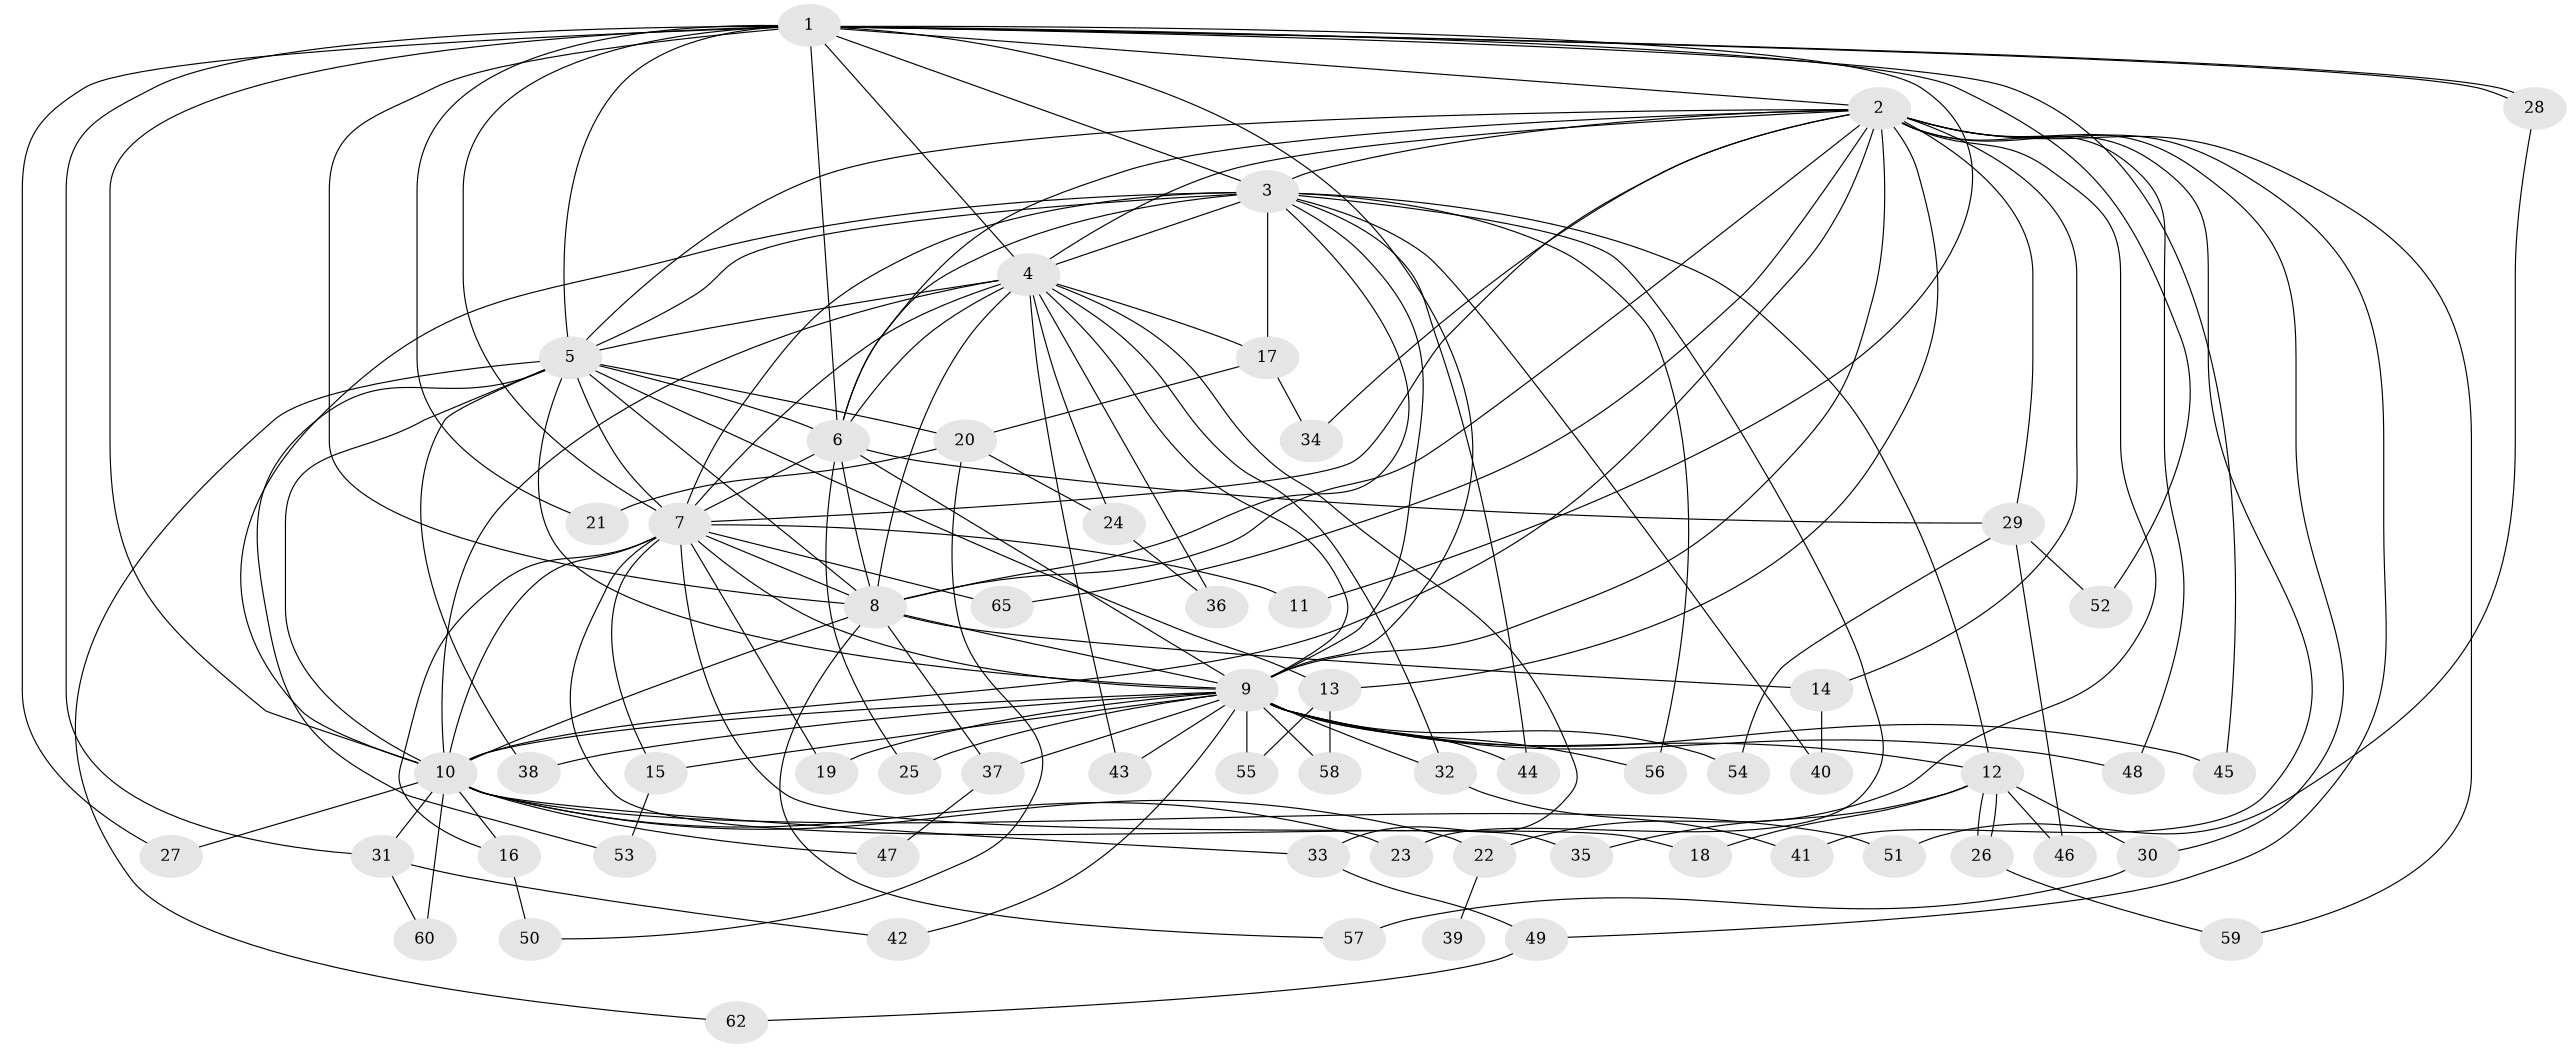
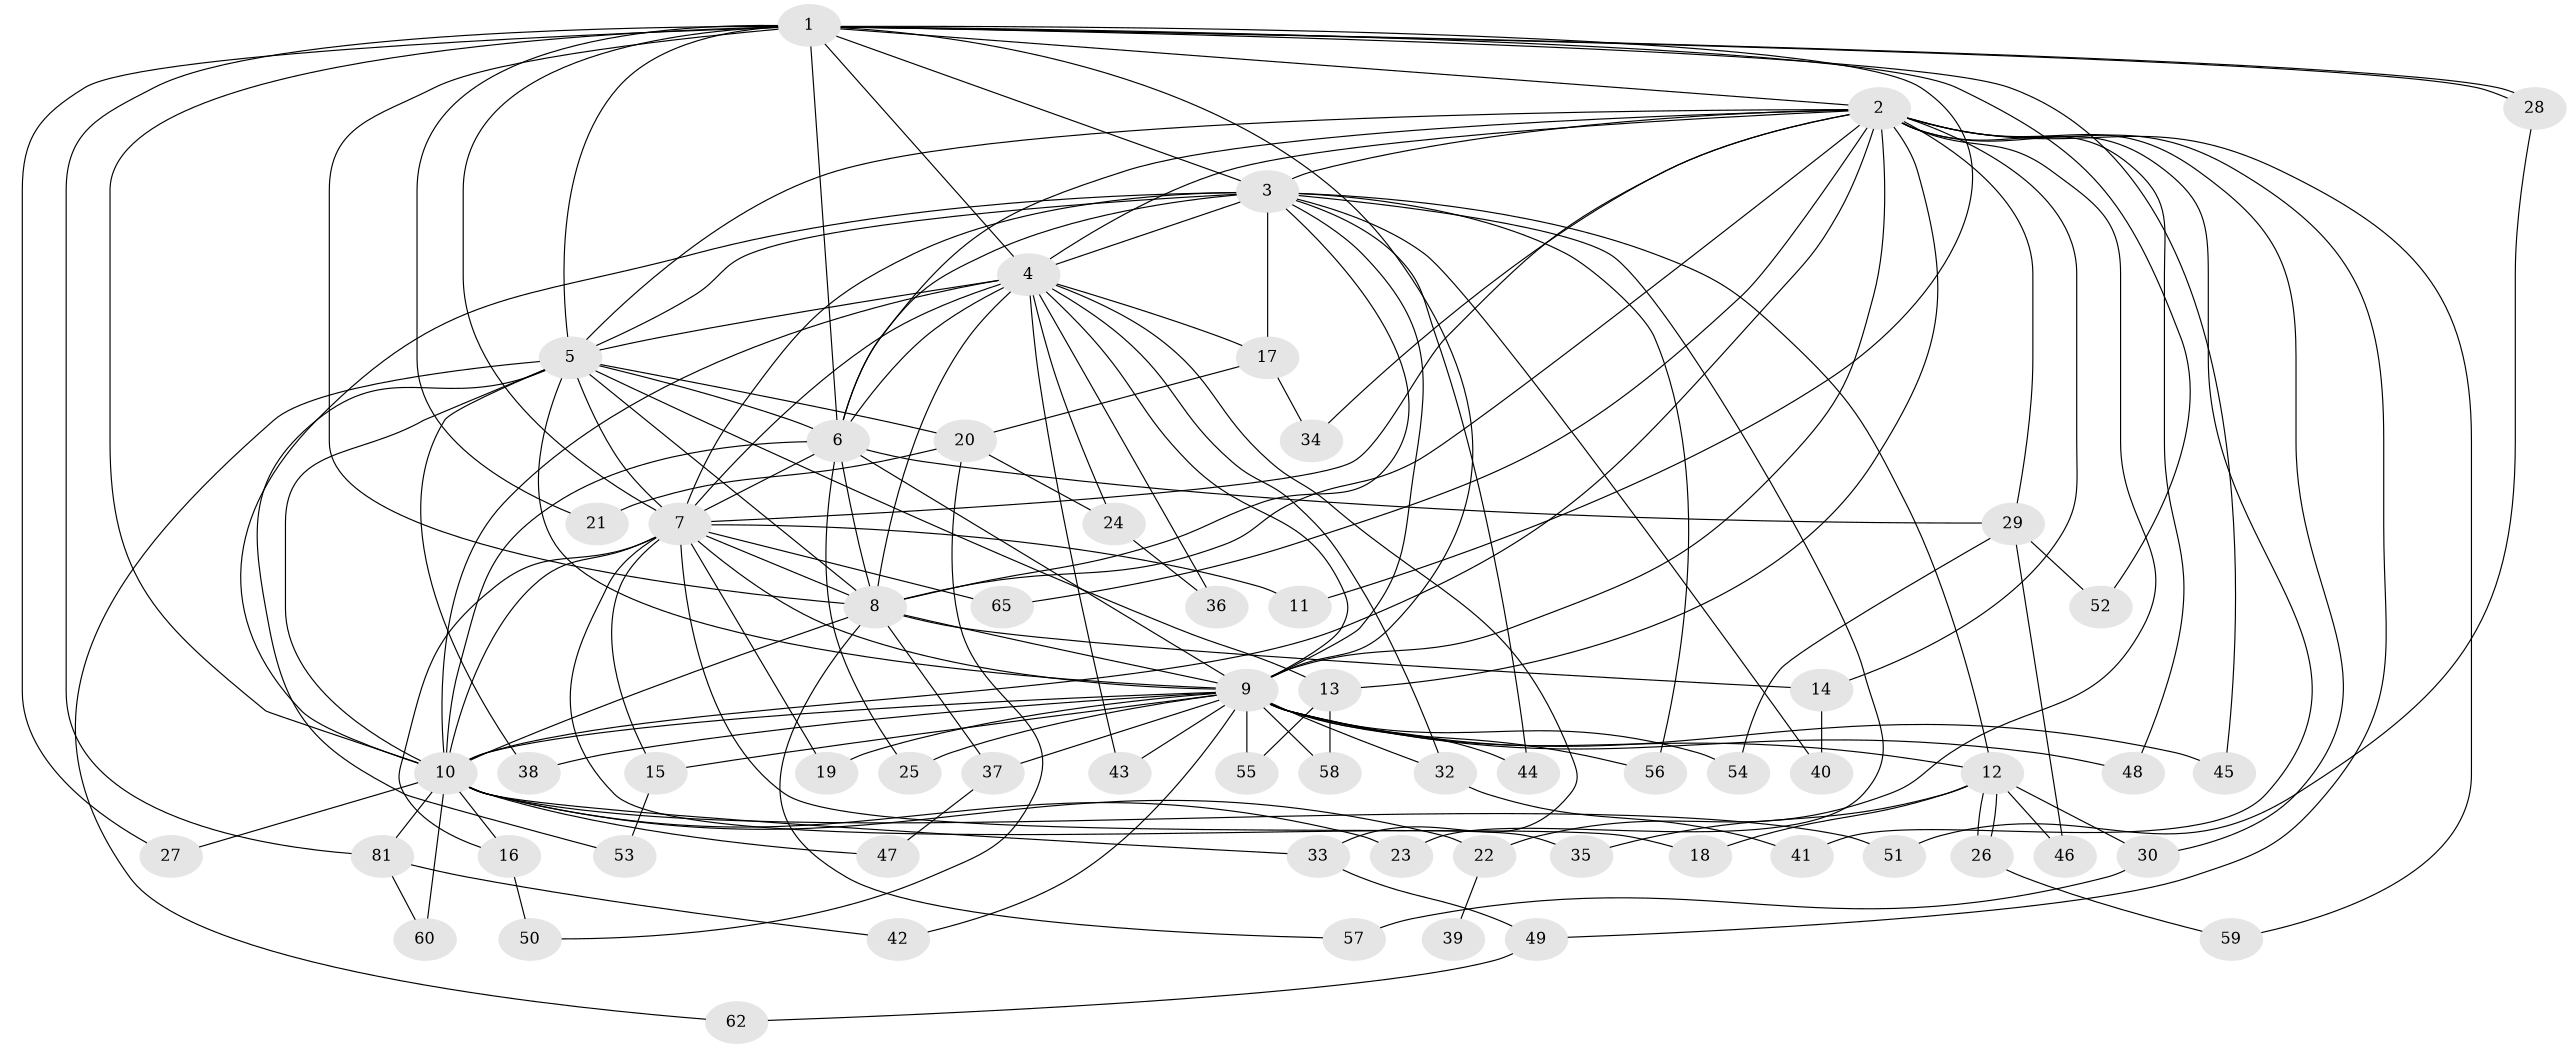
none -> (536, 517)
(382, 856) -> (382, 856)
